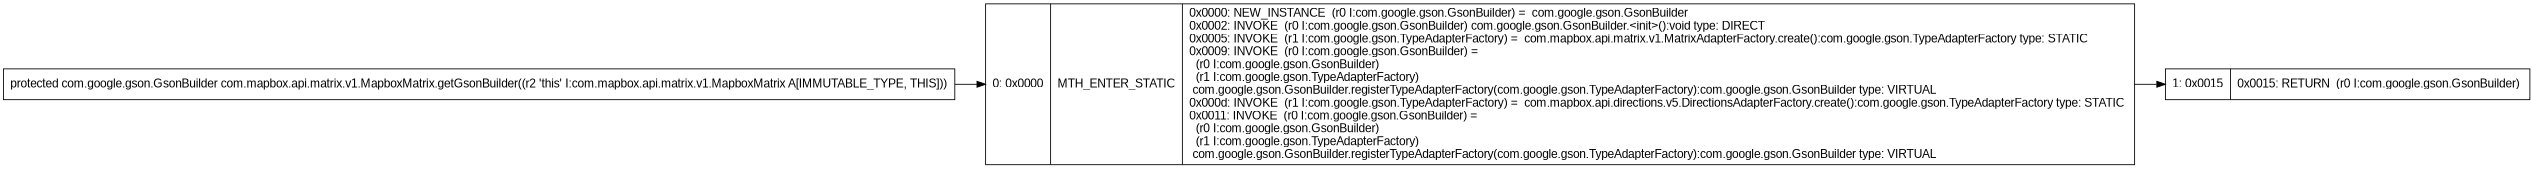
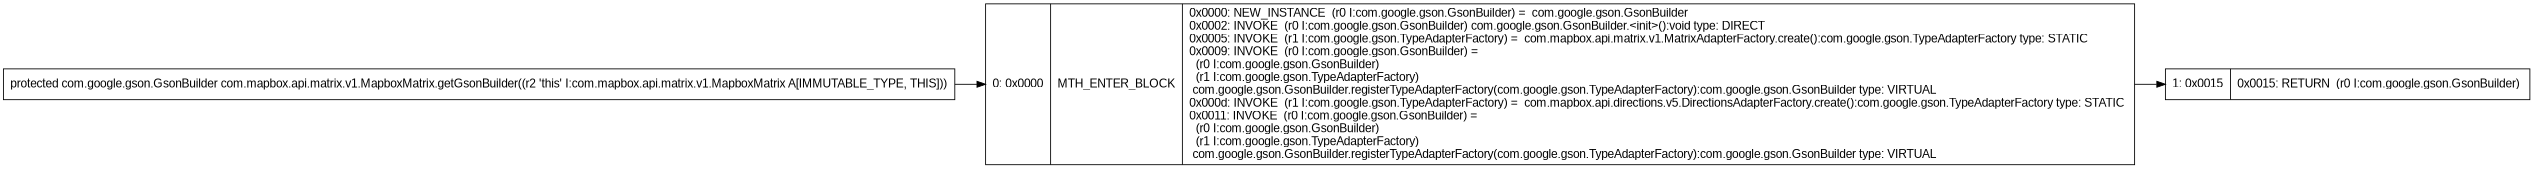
(1116, 84) -> (1116, 84)
